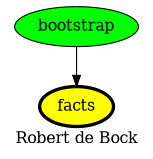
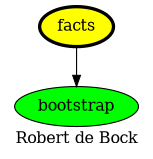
(77, 61) -> (77, 61)
